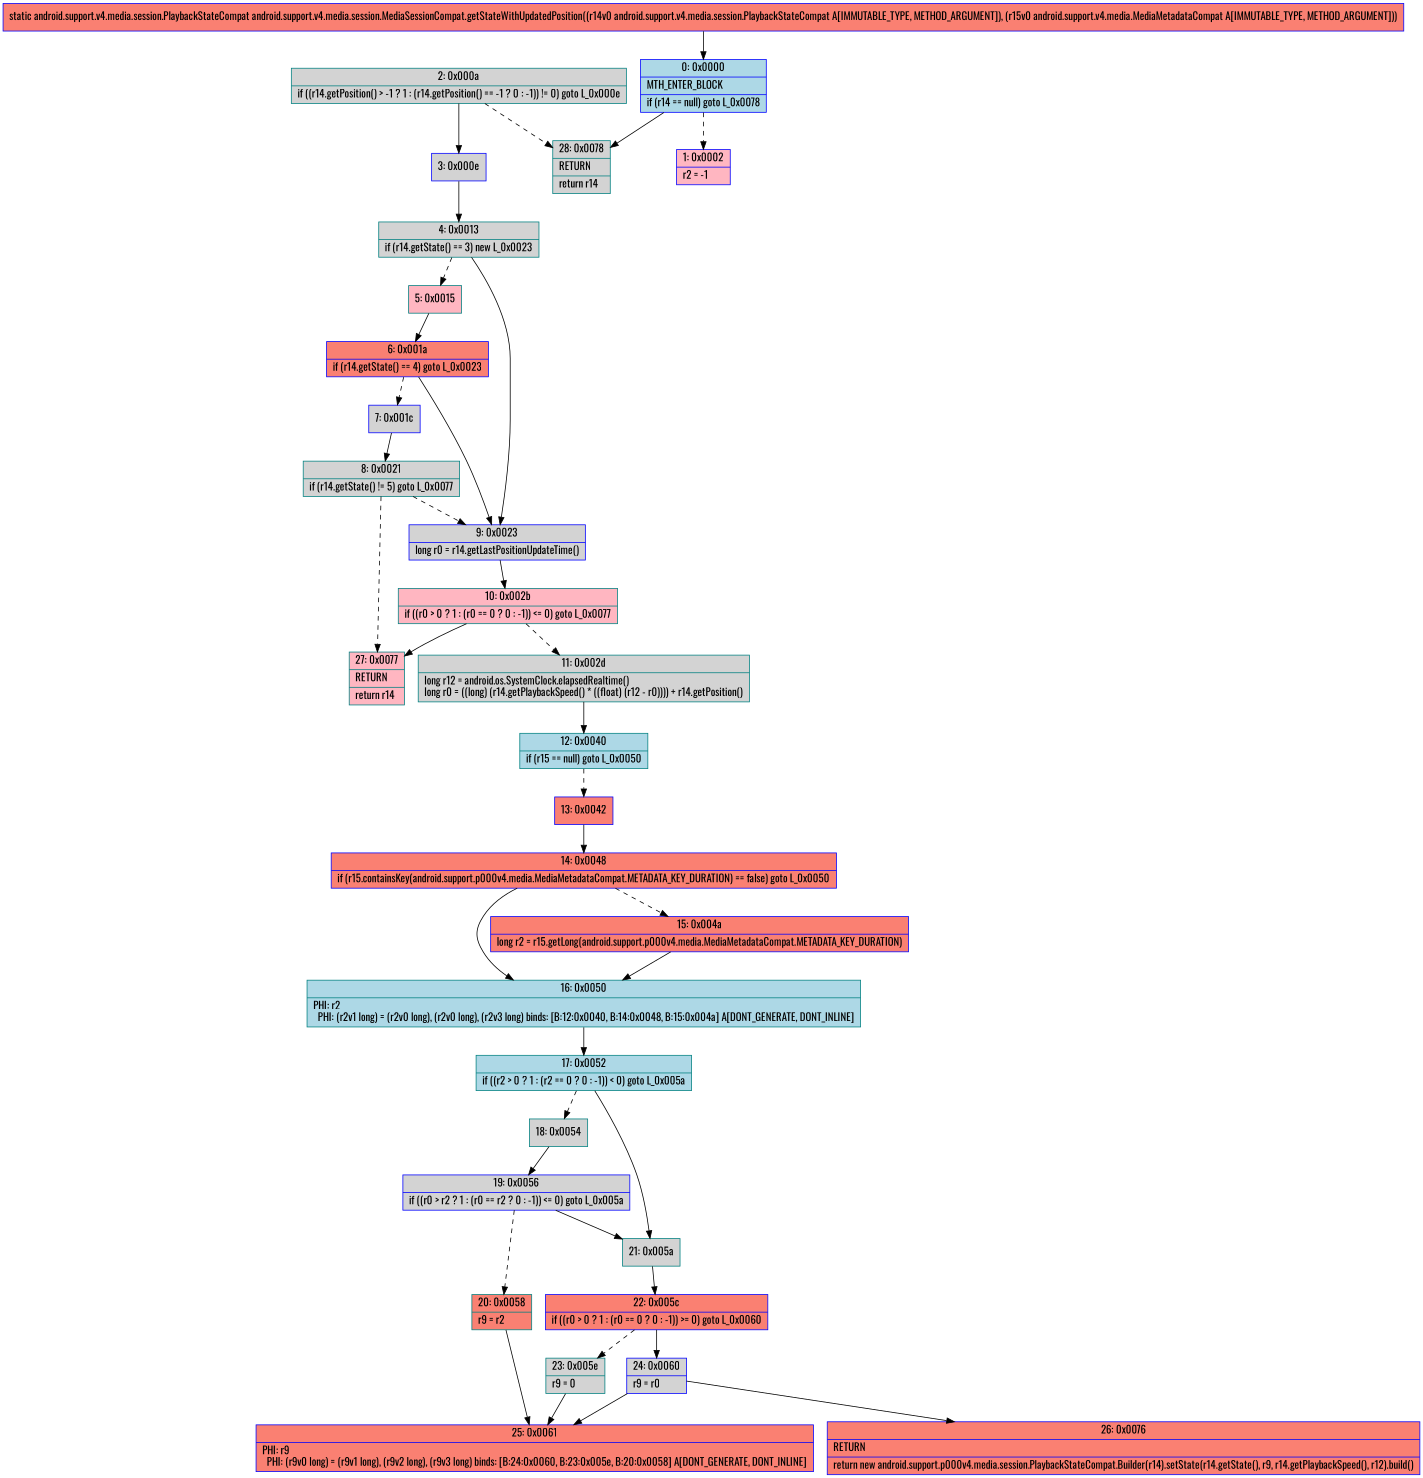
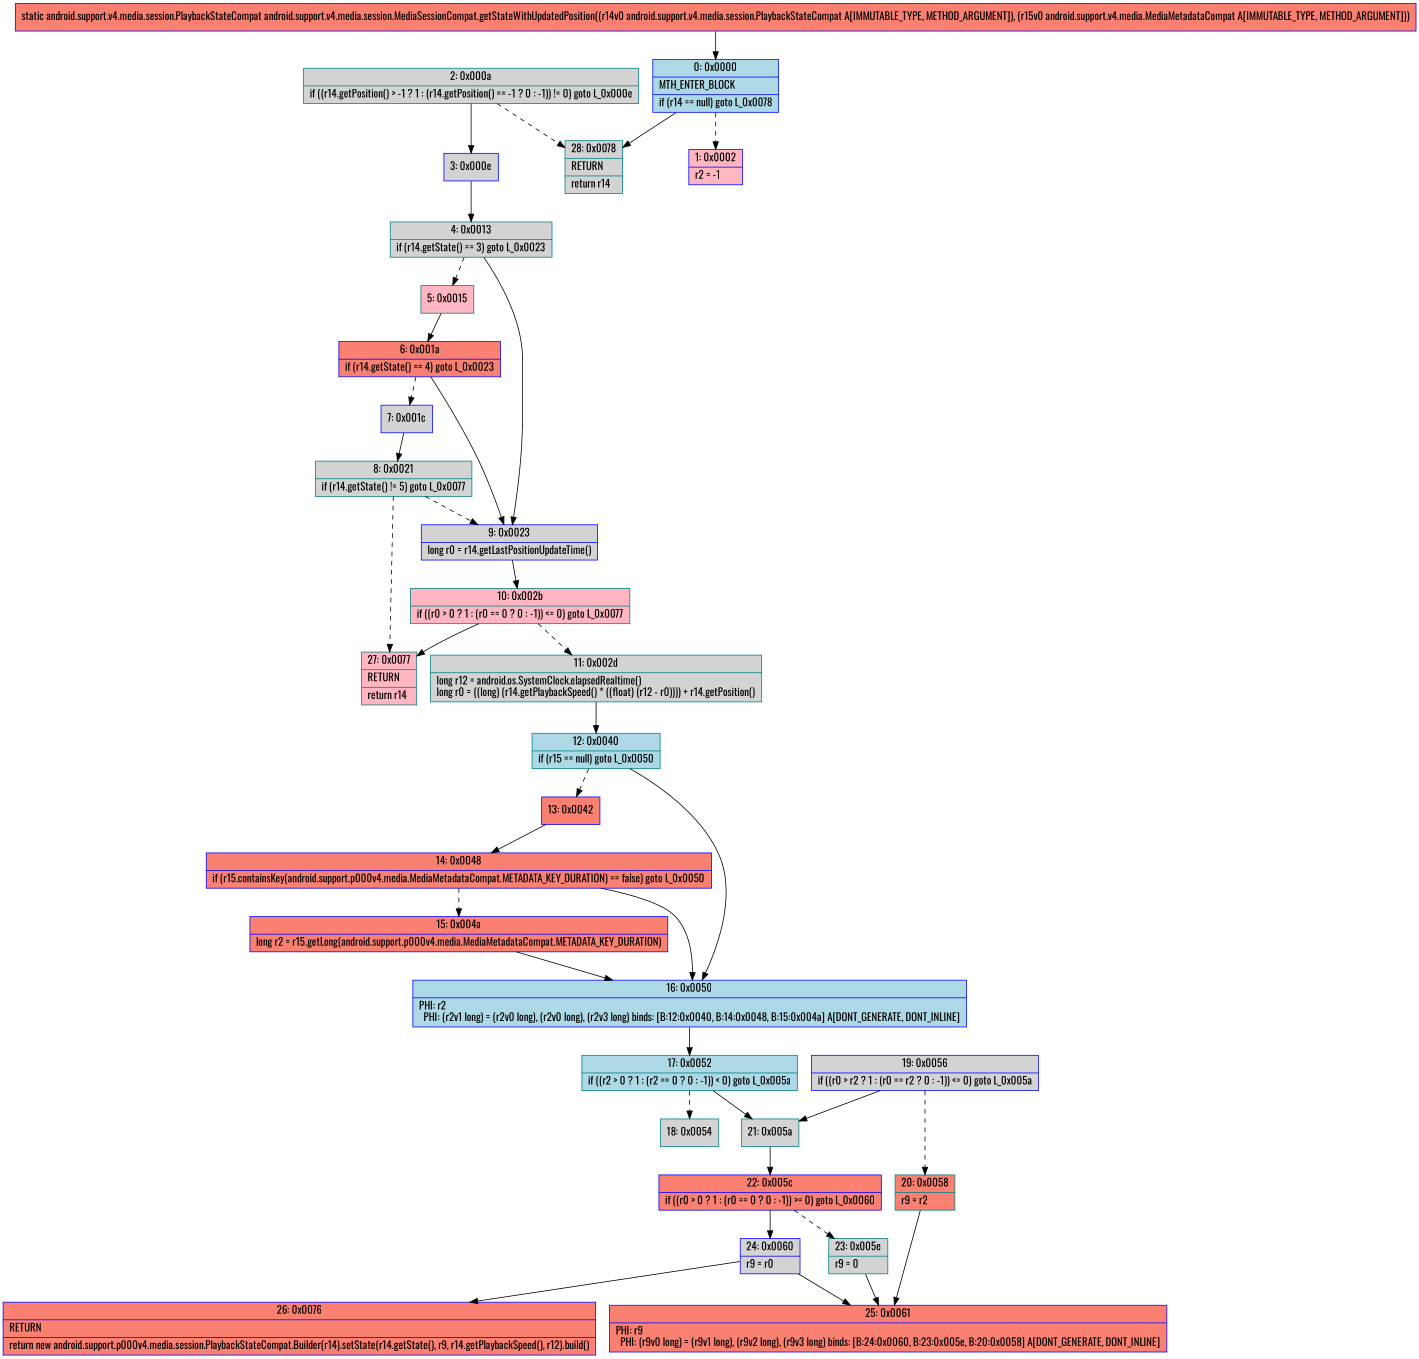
(459, 248) -> (471, 248)
none -> (718, 853)
(584, 1004) -> (690, 1004)
(541, 1158) -> none
